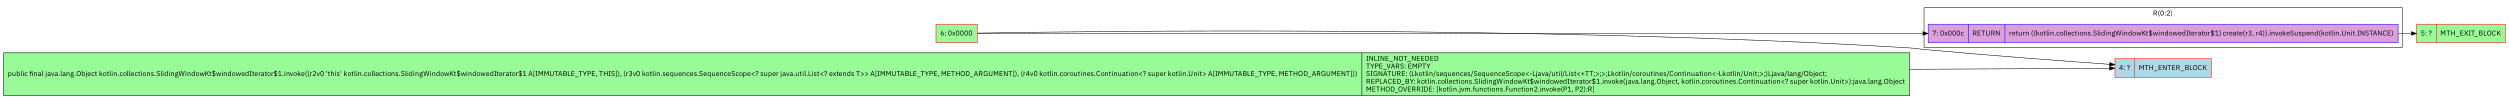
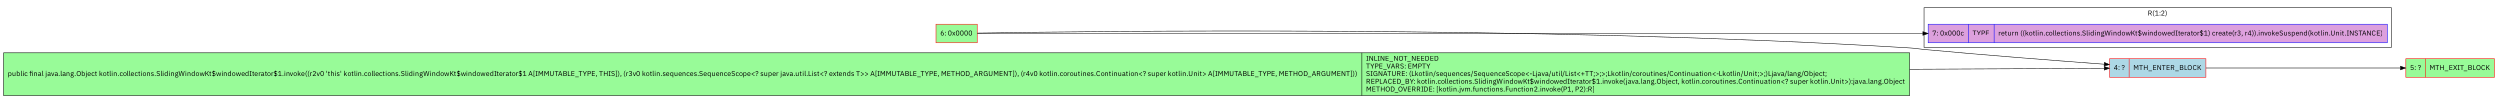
(2163, 14) -> (2158, 14)
(1987, 33) -> (1981, 33)
(2405, 33) -> (2303, 68)
